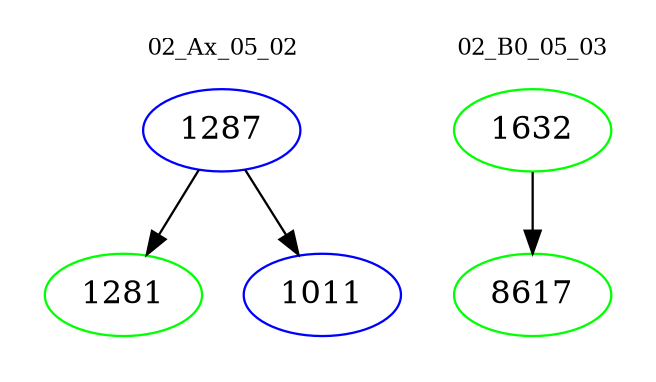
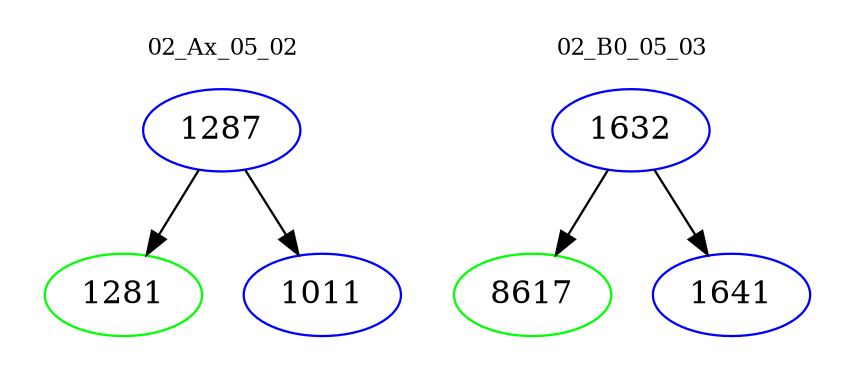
(533, 130) -> (631, 130)
none -> (732, 295)
